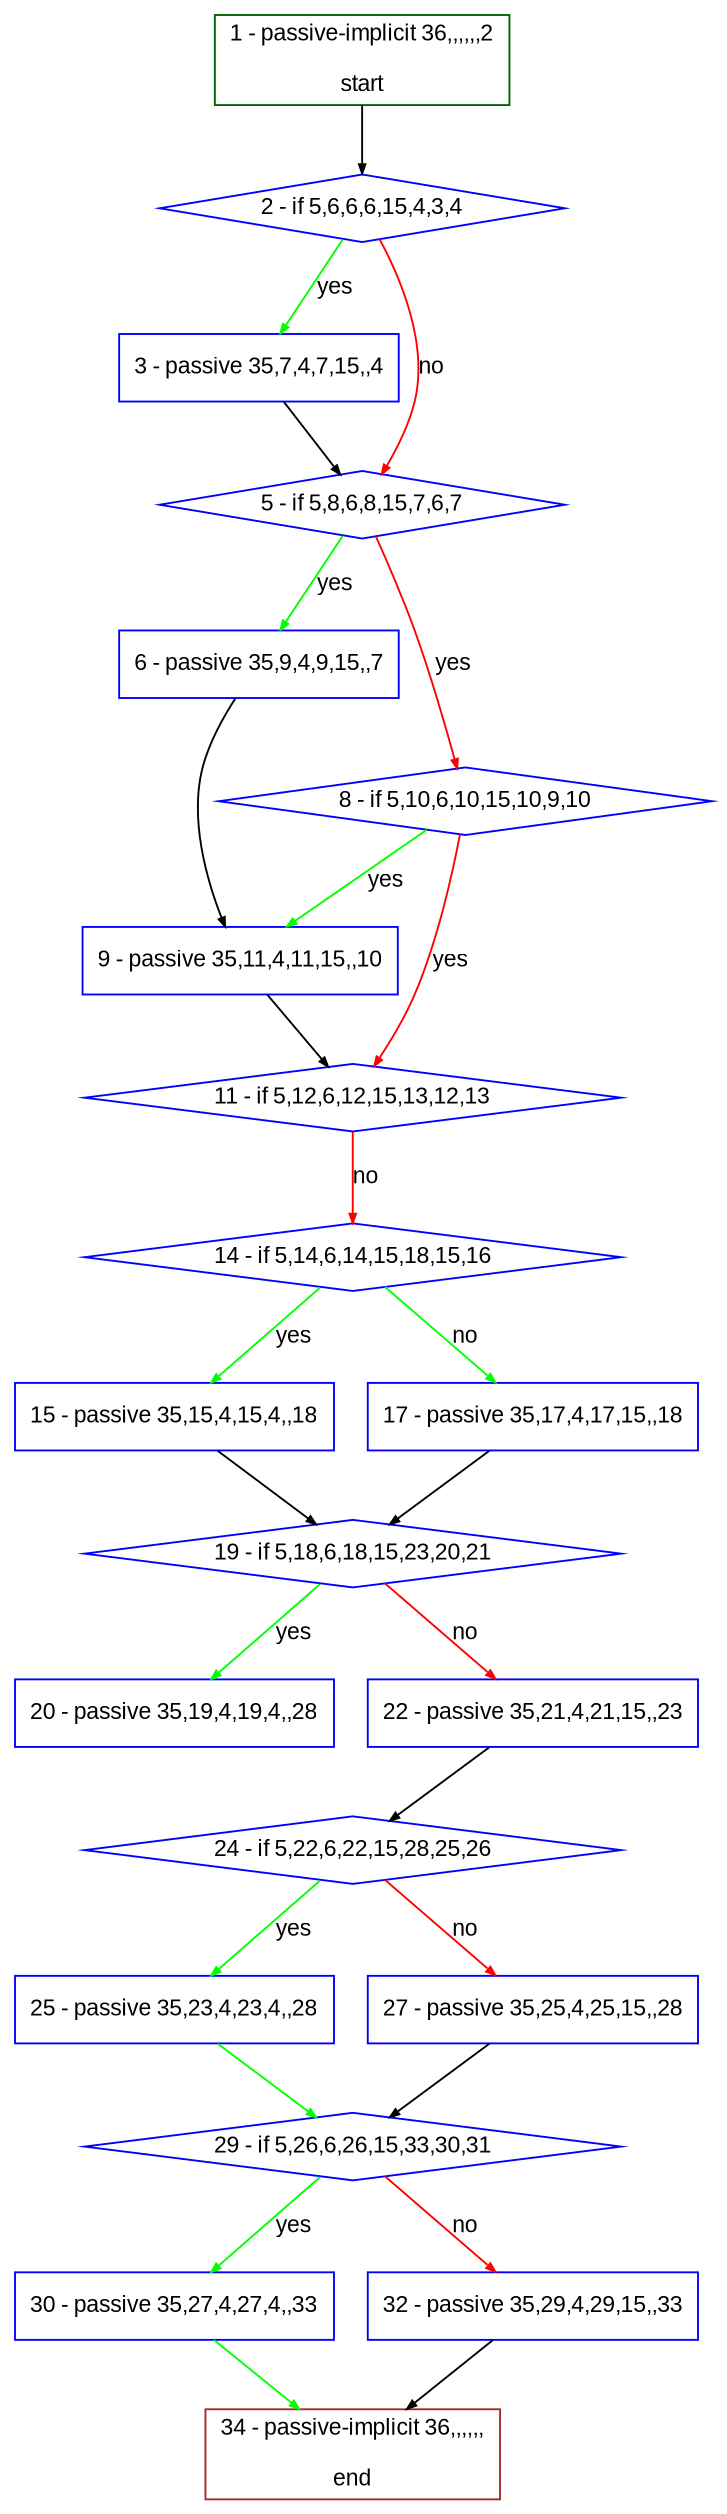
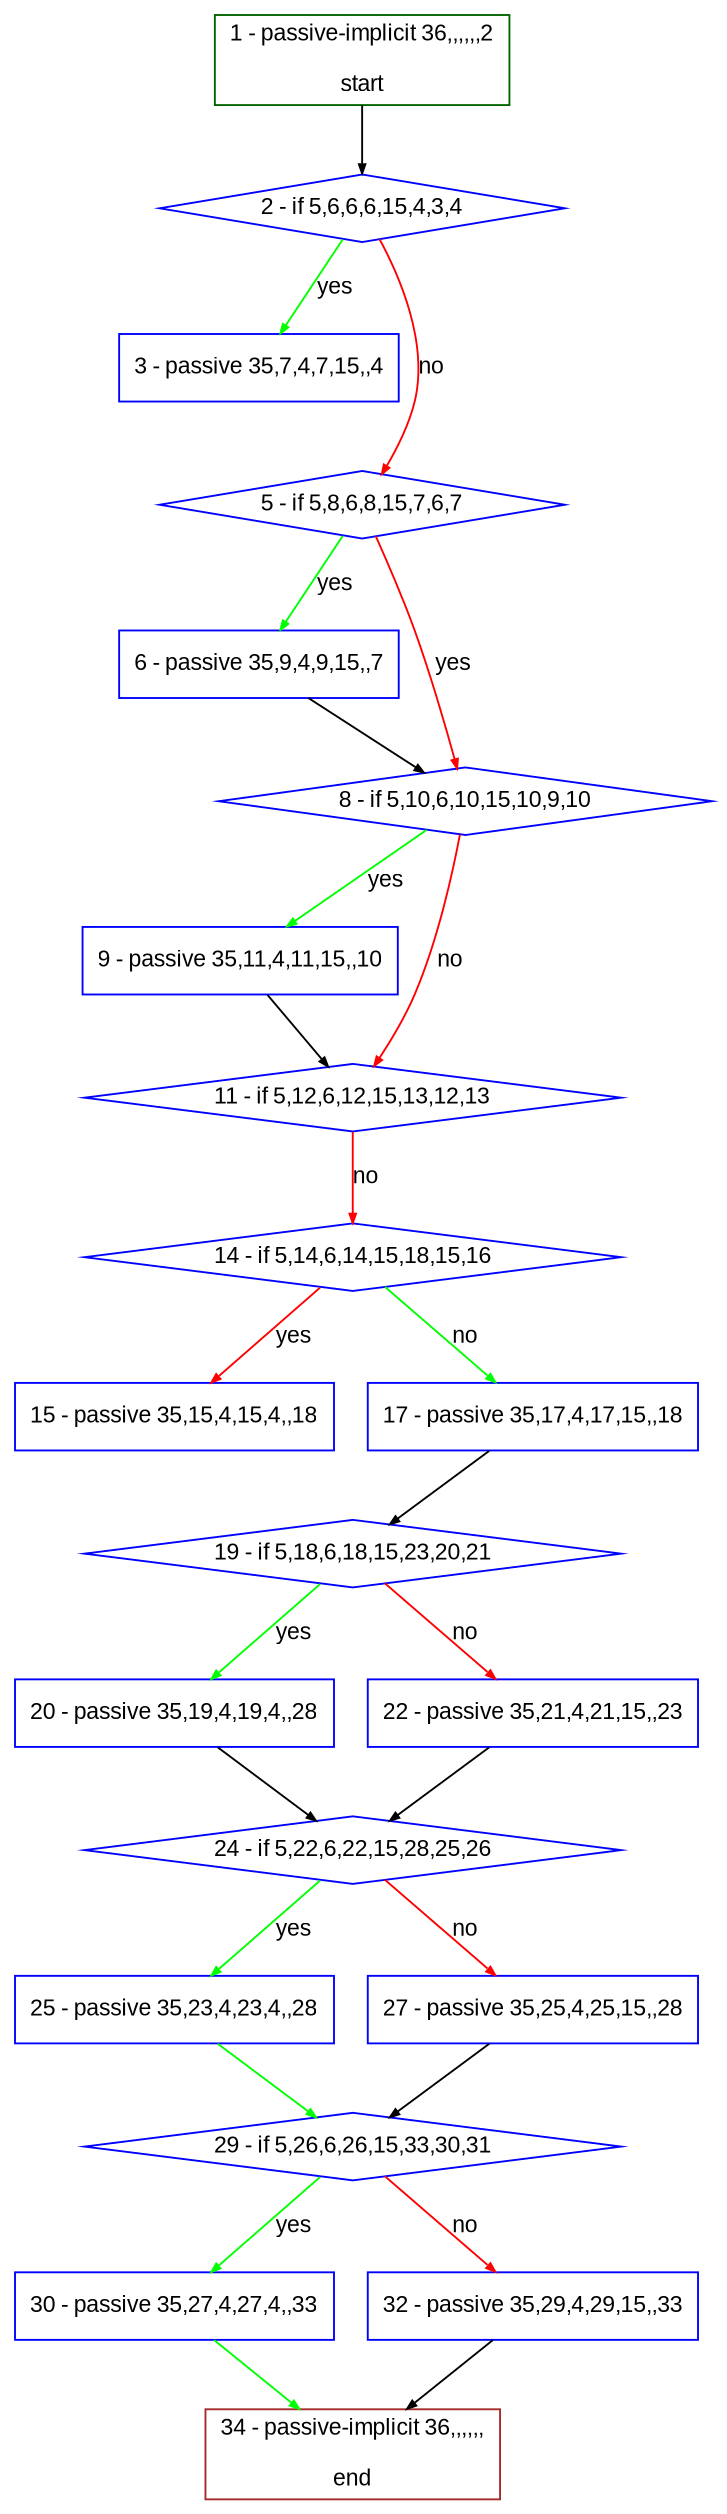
(309, 434) -> none
(198, 805) -> (362, 733)
(450, 961) -> (450, 961)
(270, 1332) -> (270, 1332)
(263, 1485) -> none
none -> (263, 1781)
